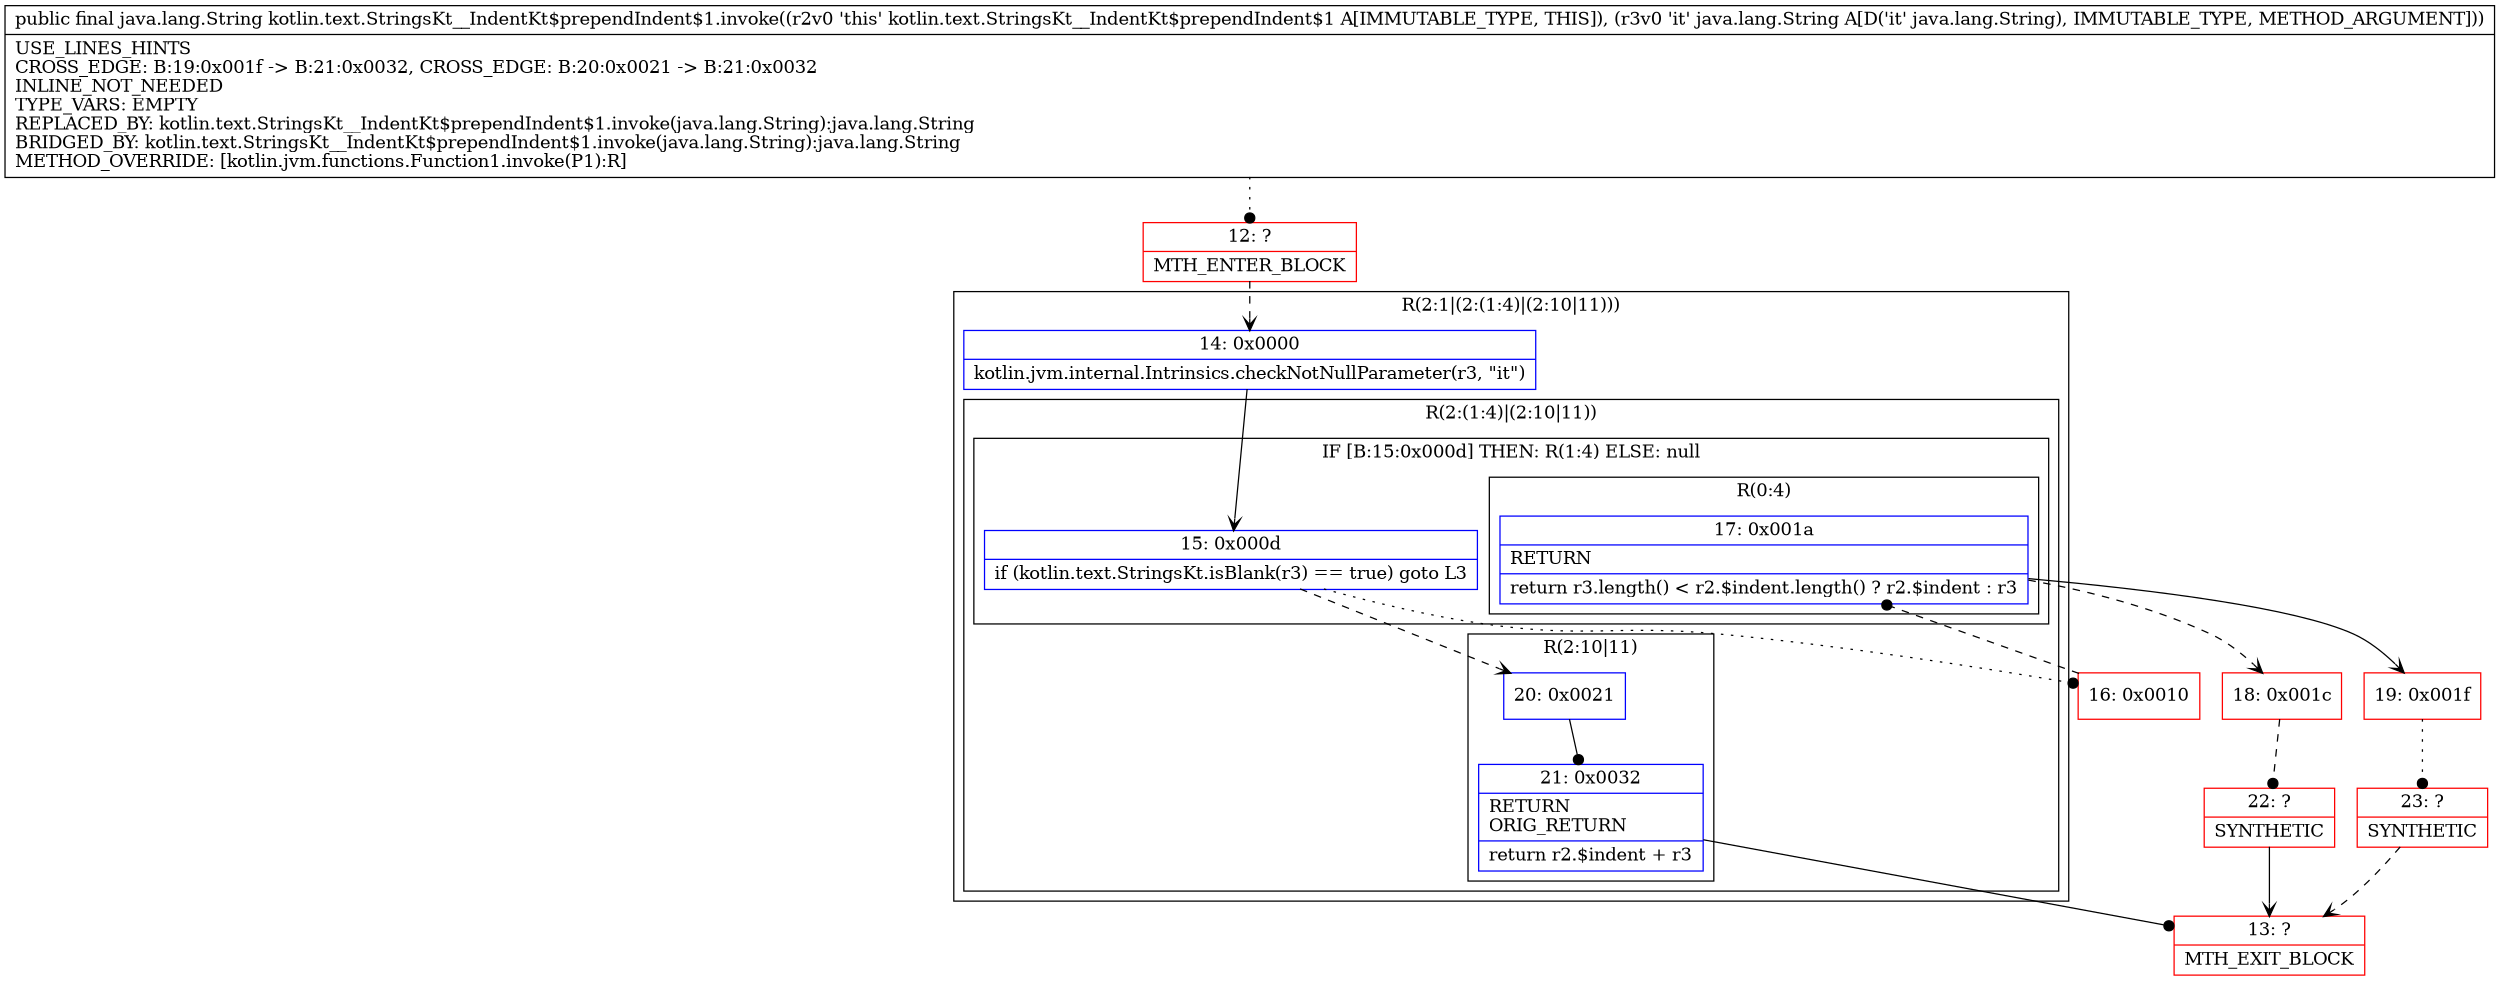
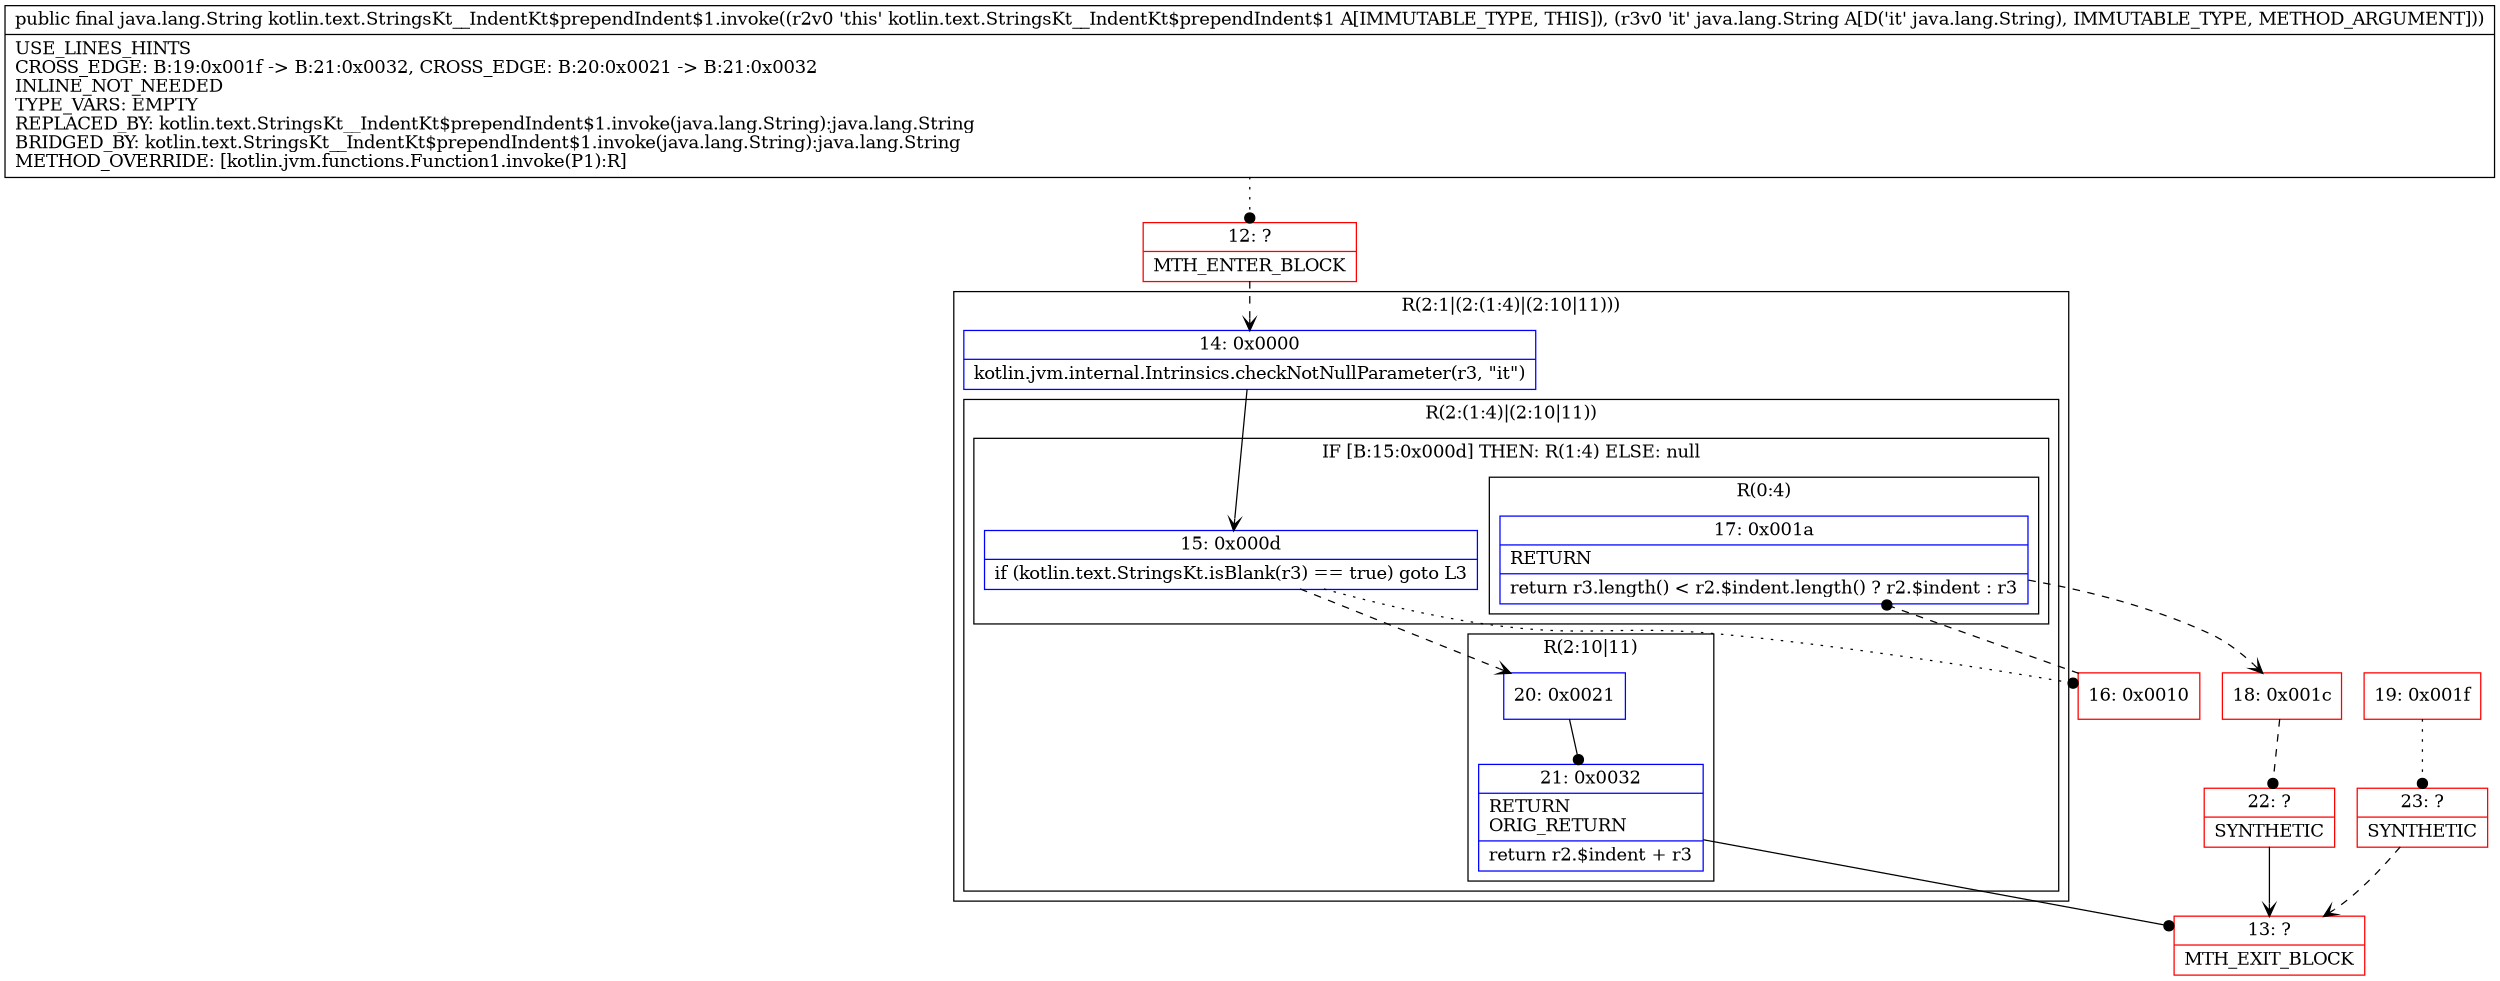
(2218, 601) -> none
